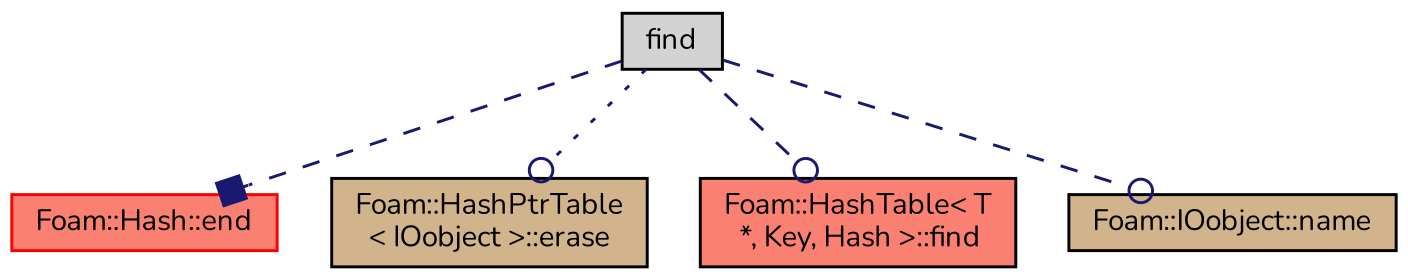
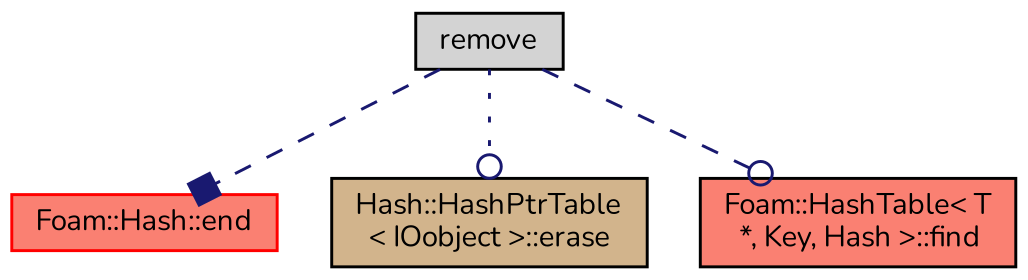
(672, 41) -> (489, 41)
(489, 223) -> (489, 223)
(1233, 223) -> none
